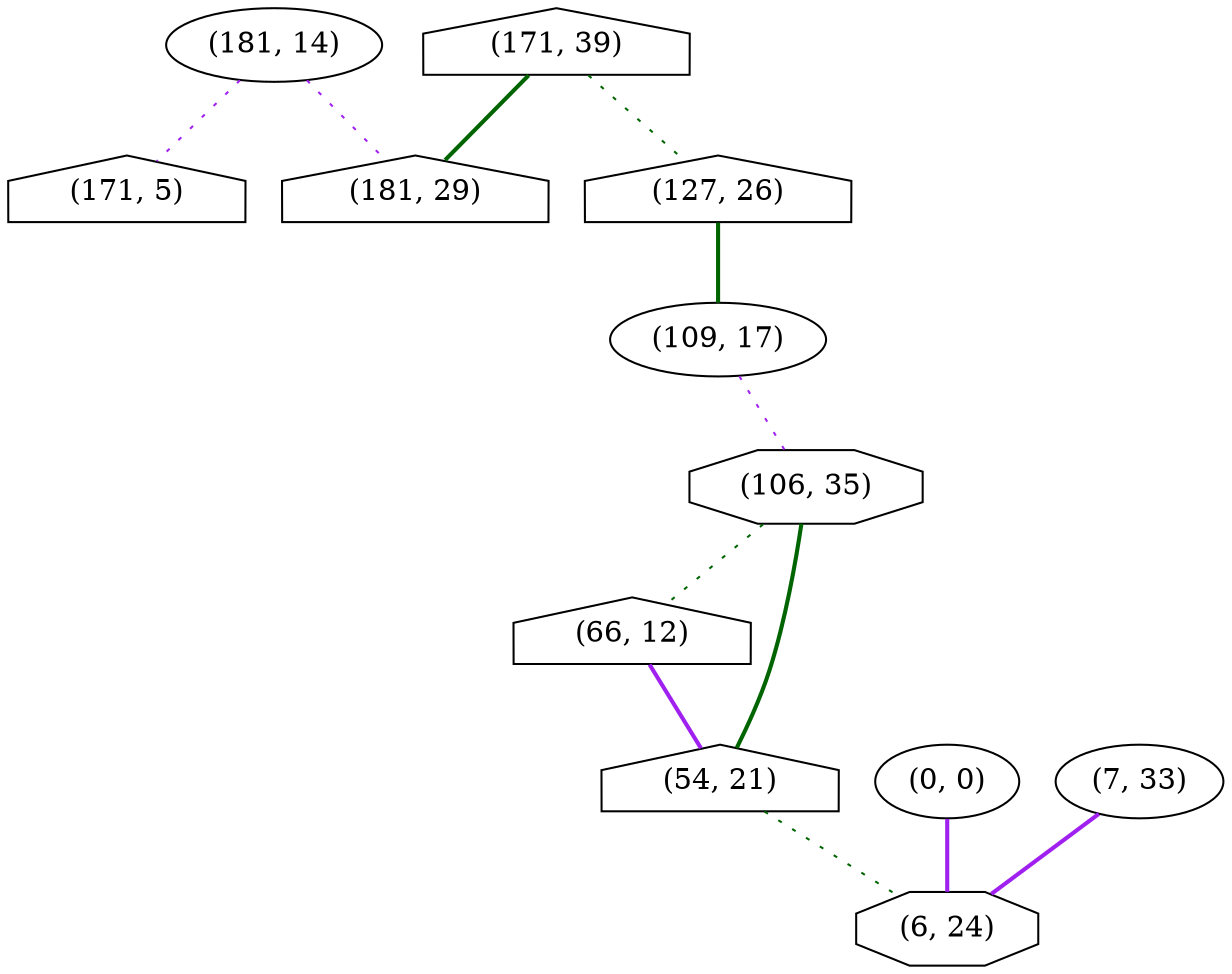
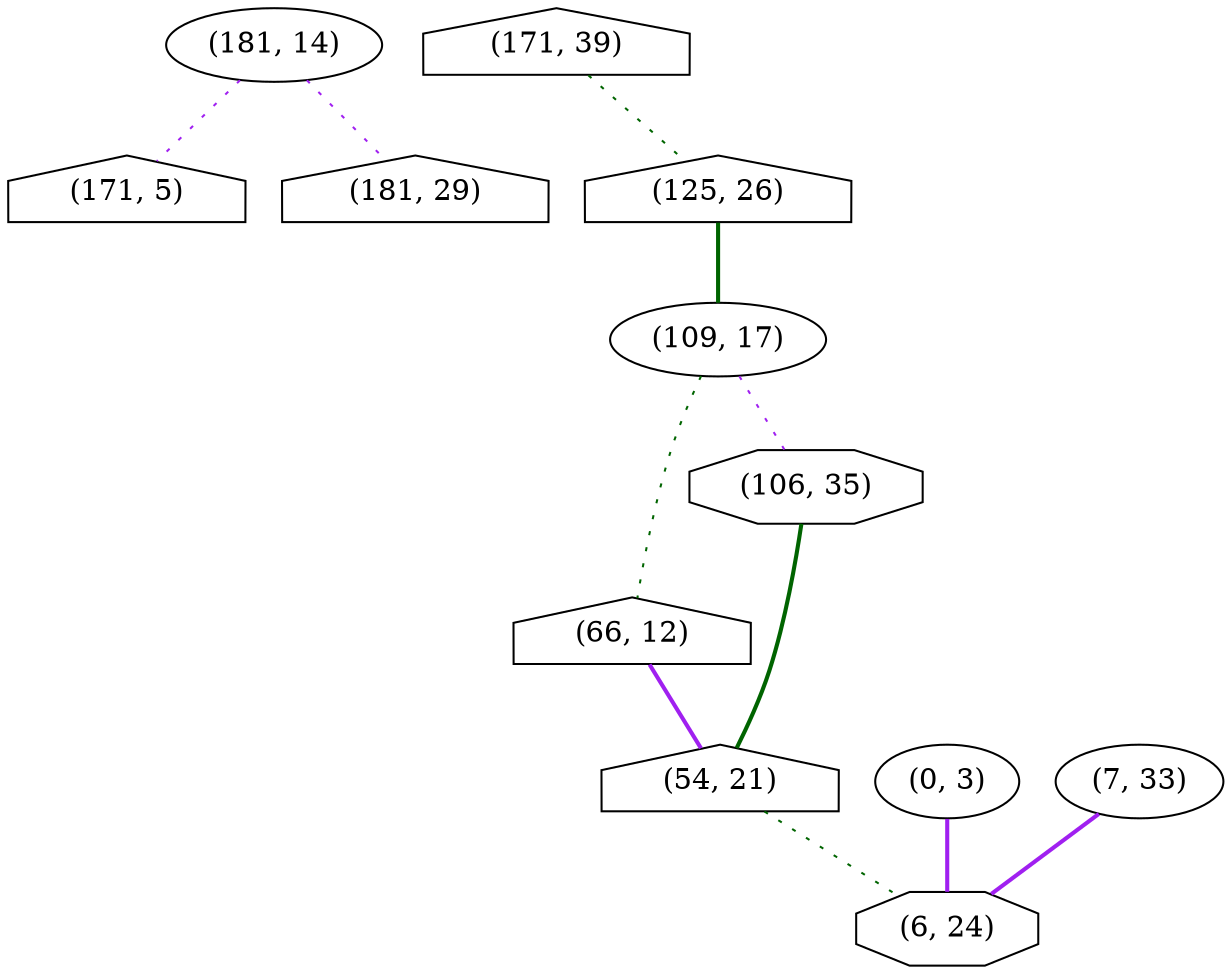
(487, 118) -> none
(718, 192) -> (718, 192)
(715, 564) -> (661, 485)
(947, 782) -> (947, 782)
